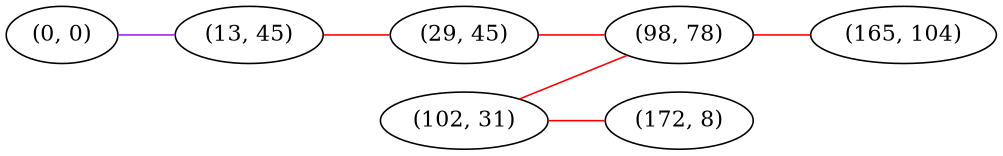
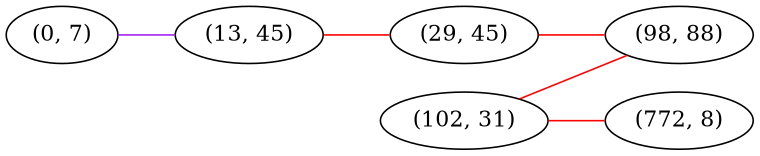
(62, 35) -> (62, 35)
(679, 35) -> (679, 35)
(904, 35) -> none
(679, 121) -> (679, 121)
